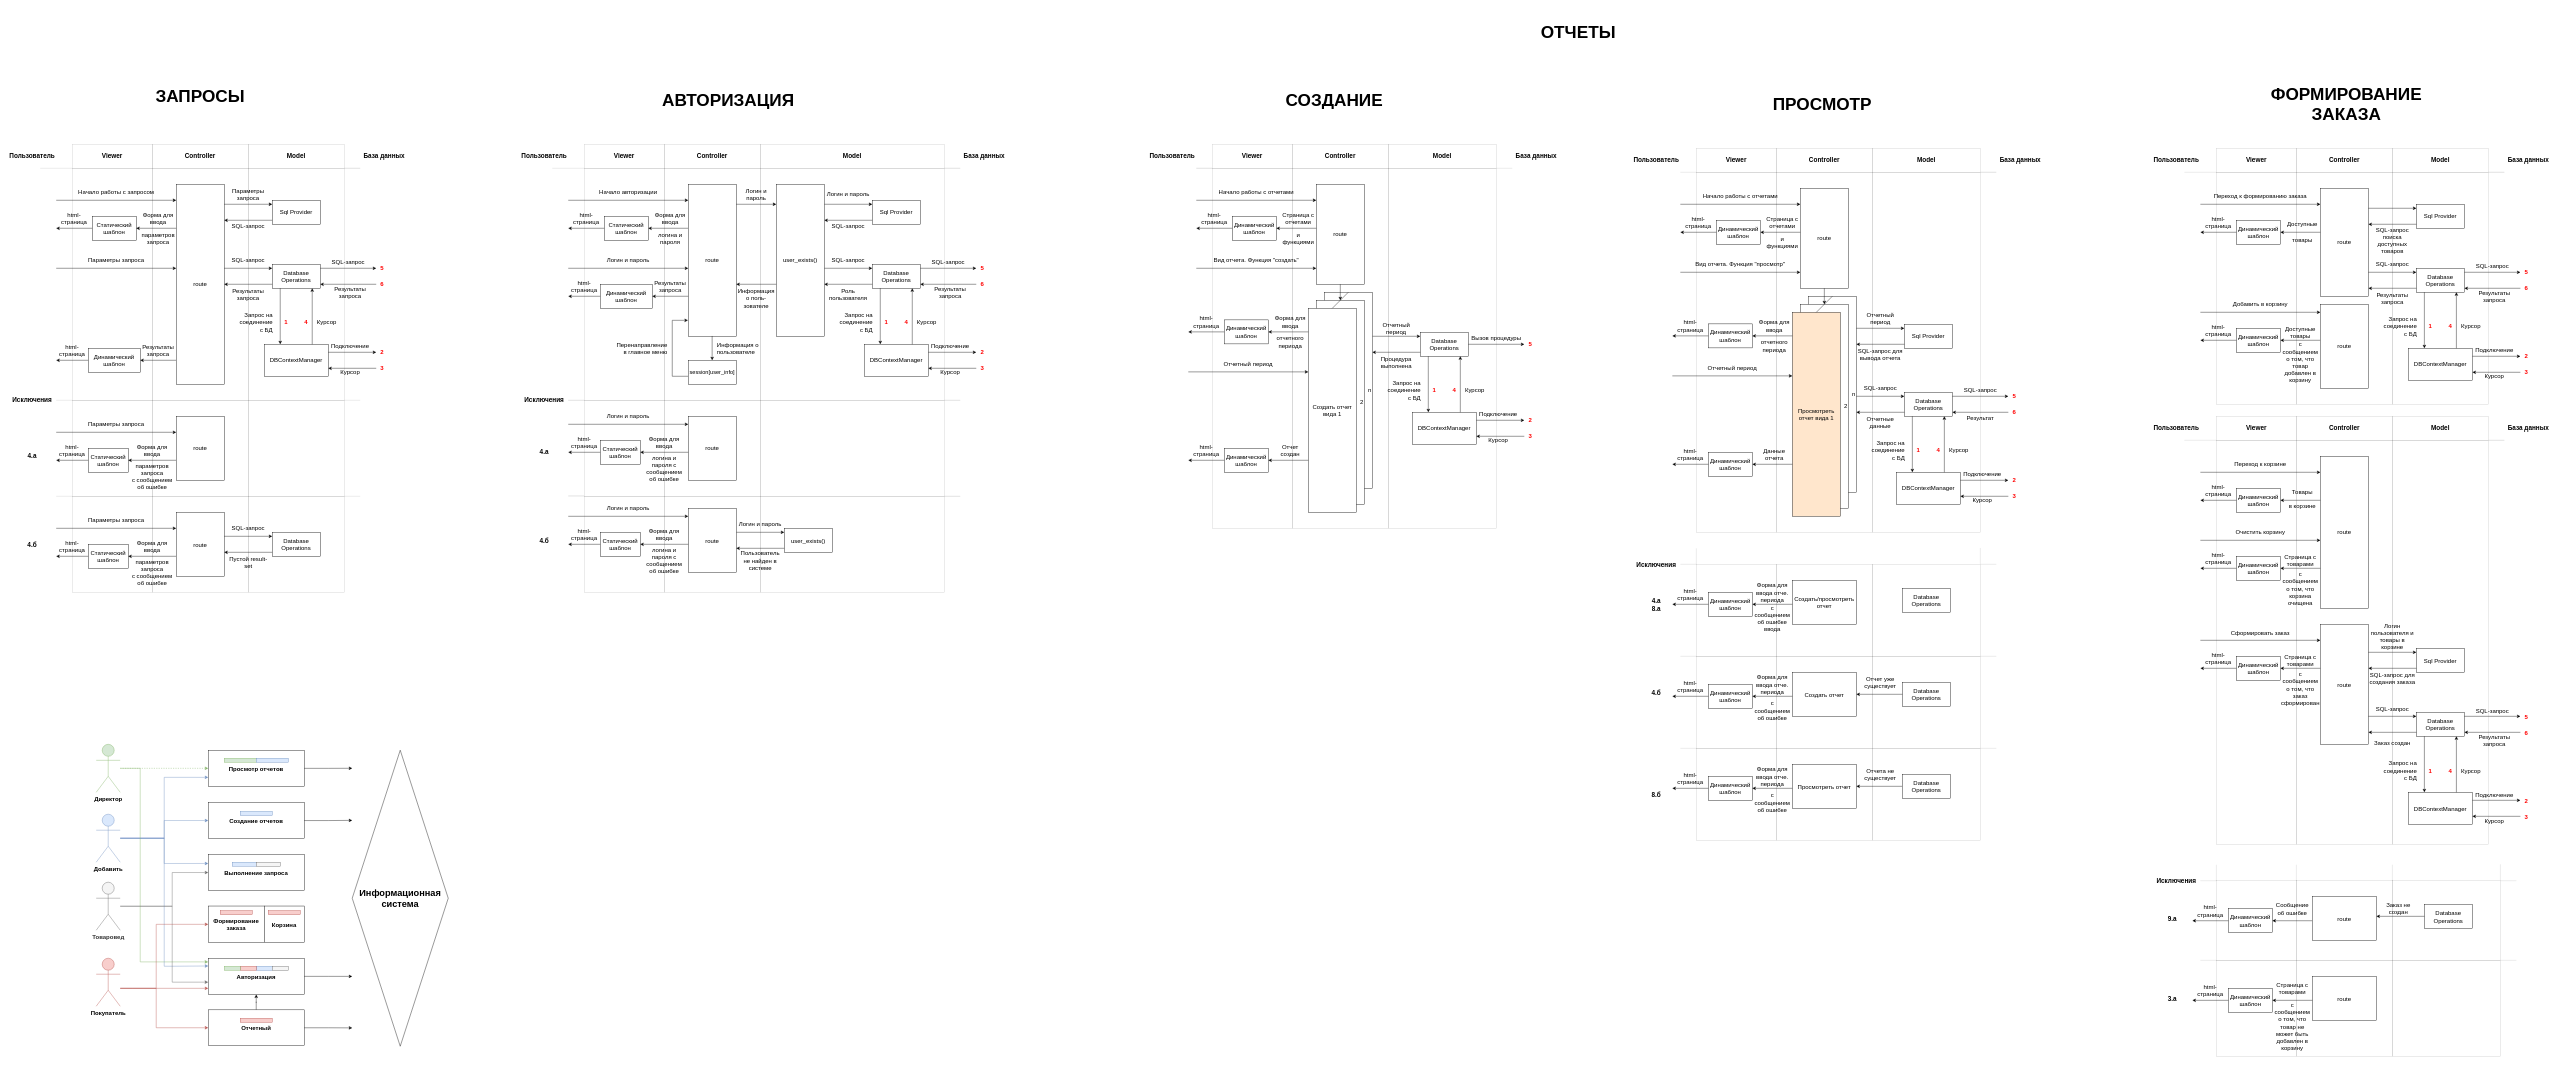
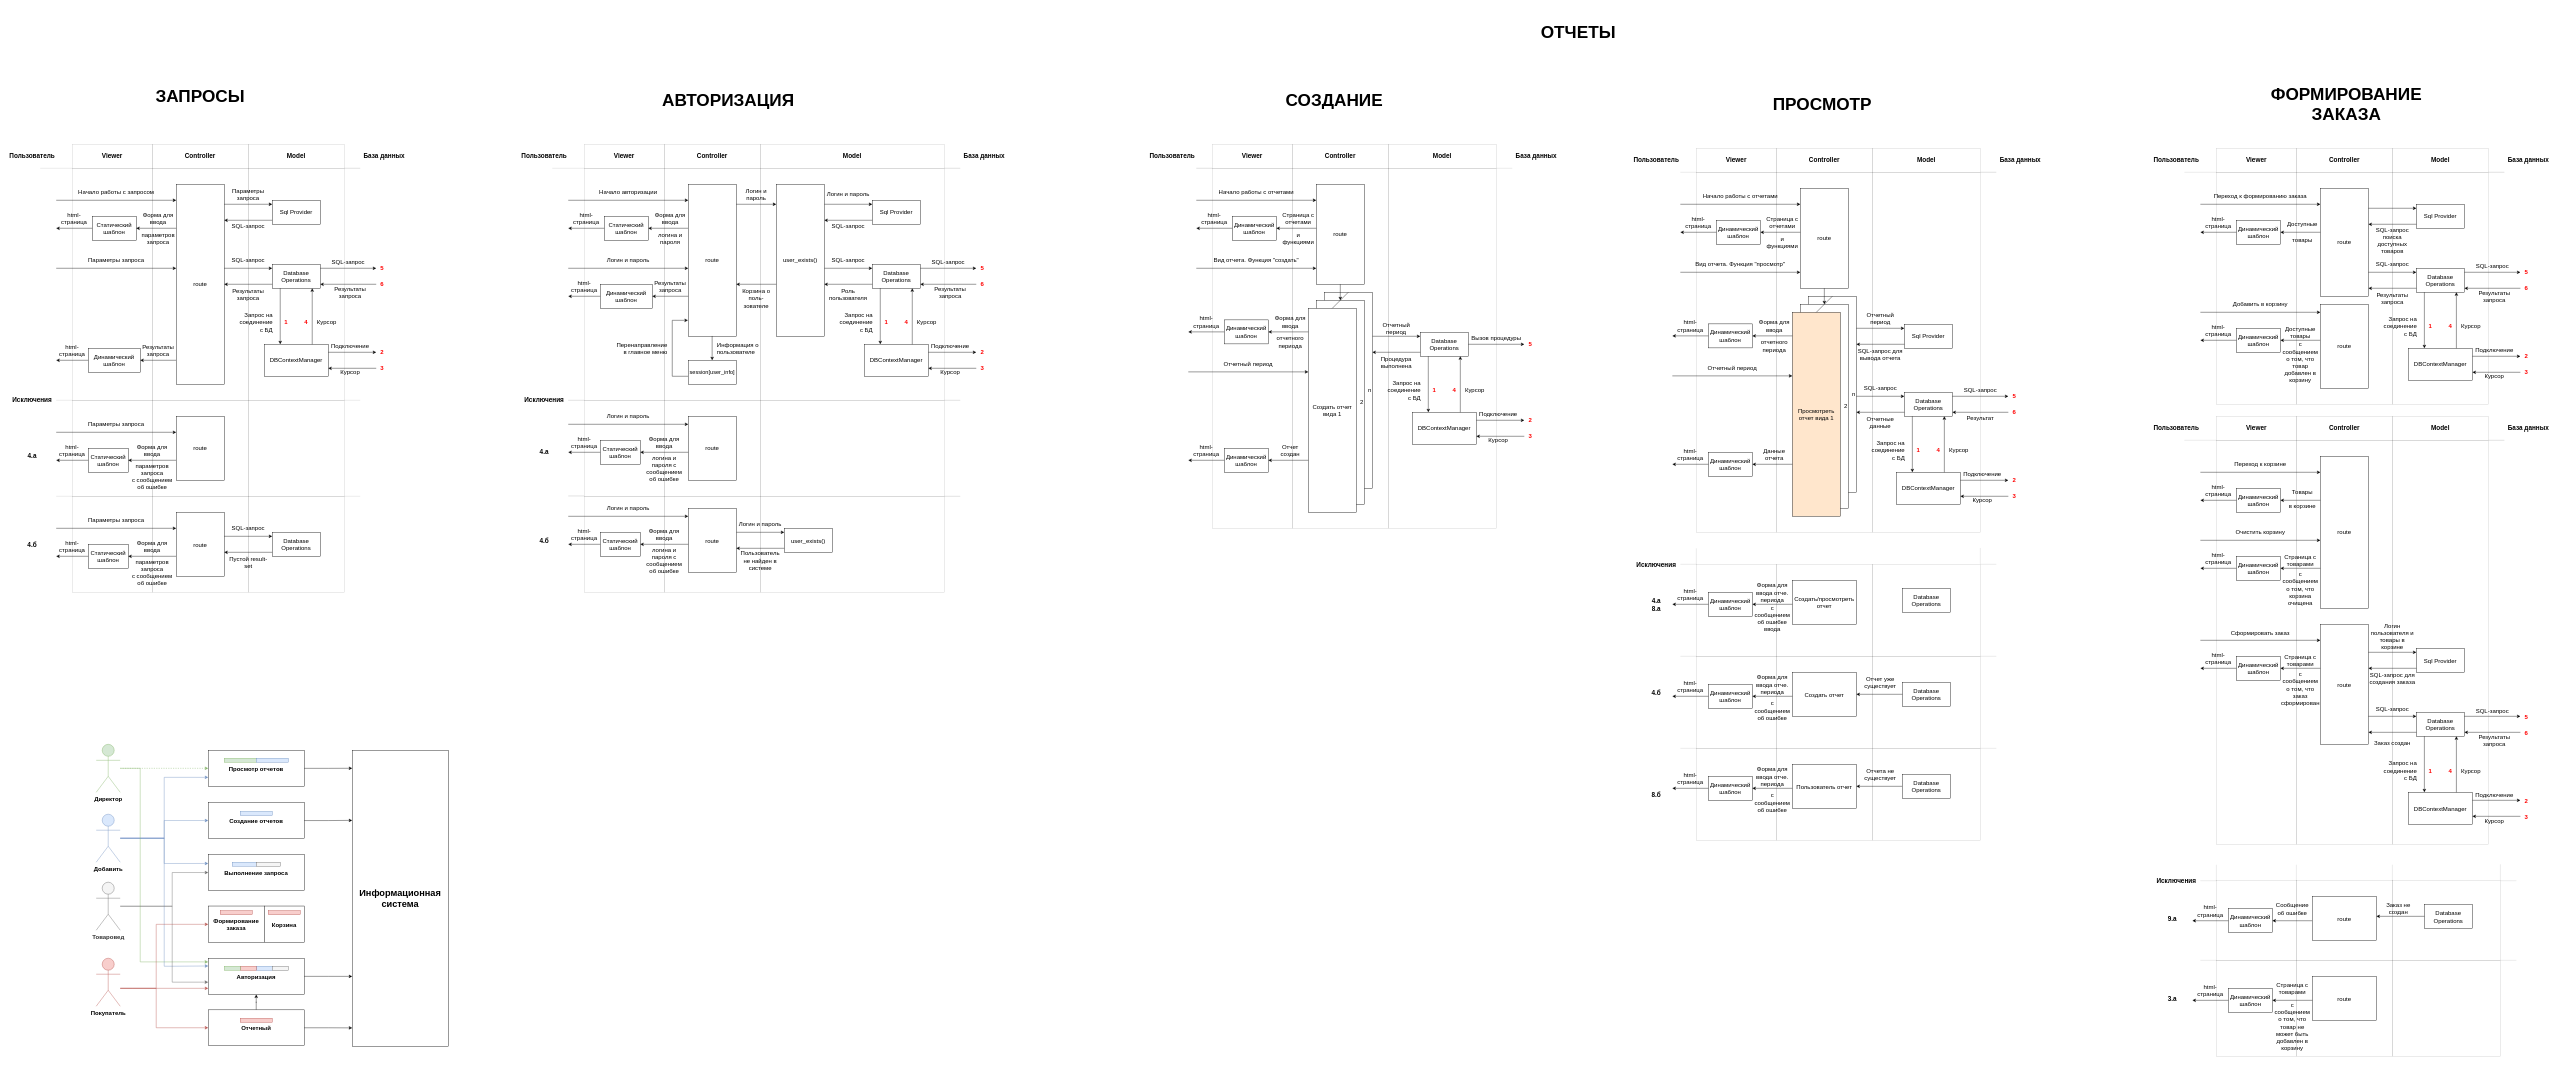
(756, 298) -> (756, 298)
(1824, 786) -> (1824, 786)
(400, 898) -> (400, 898)
